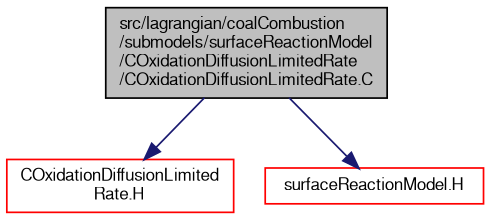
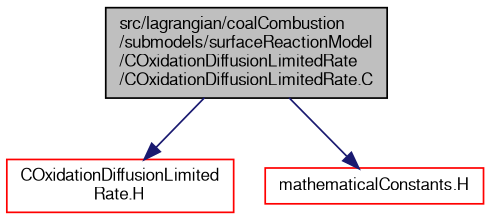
(374, 186) -> (374, 186)
